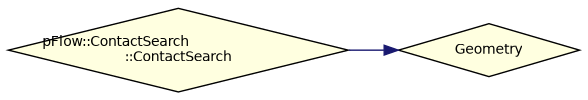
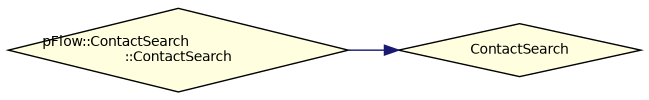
(489, 50) -> (520, 50)
